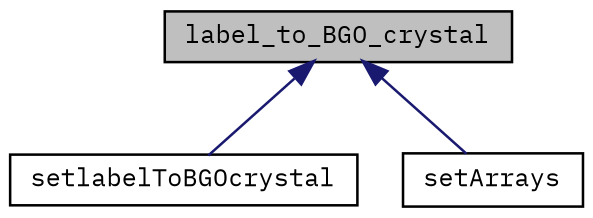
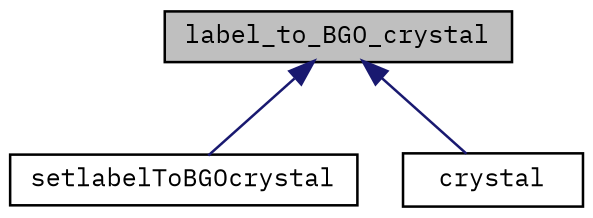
(493, 180) -> (493, 180)
